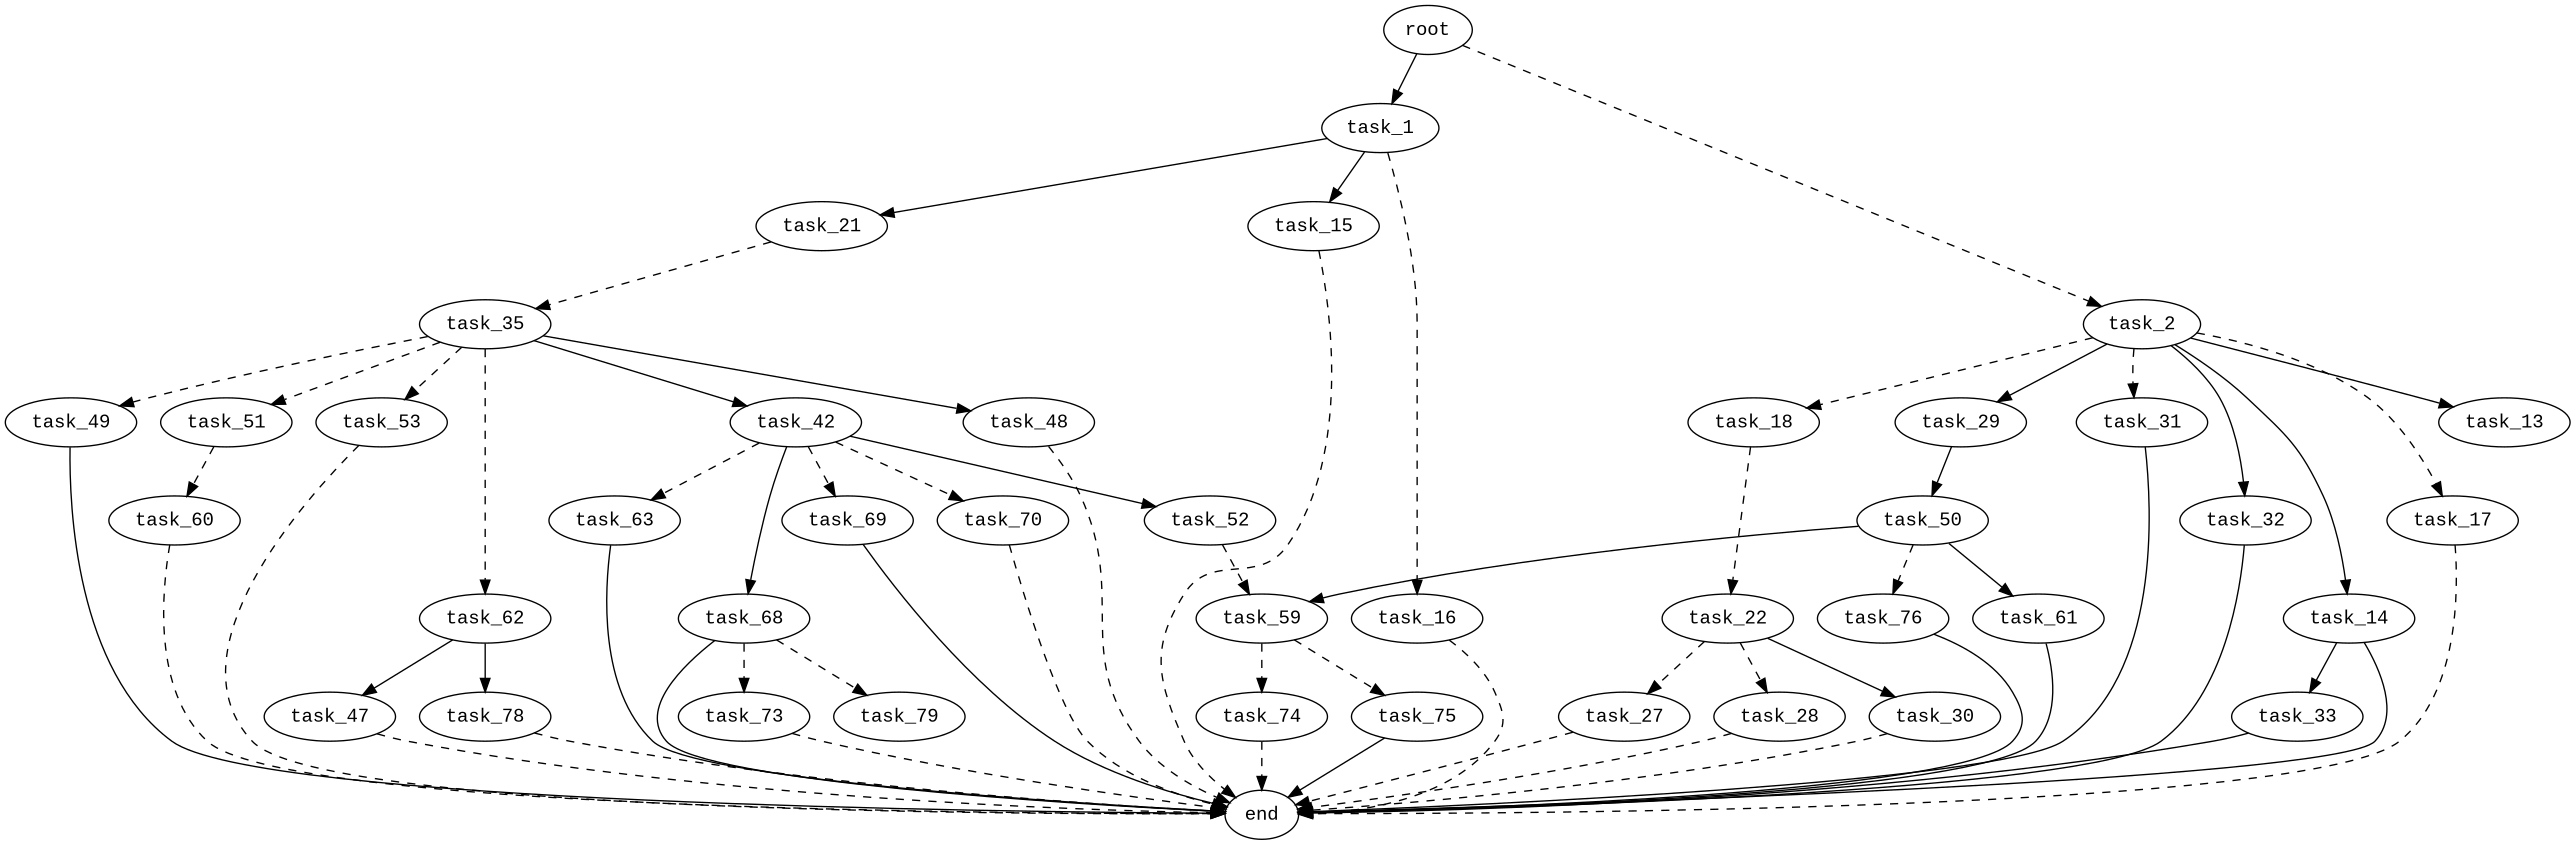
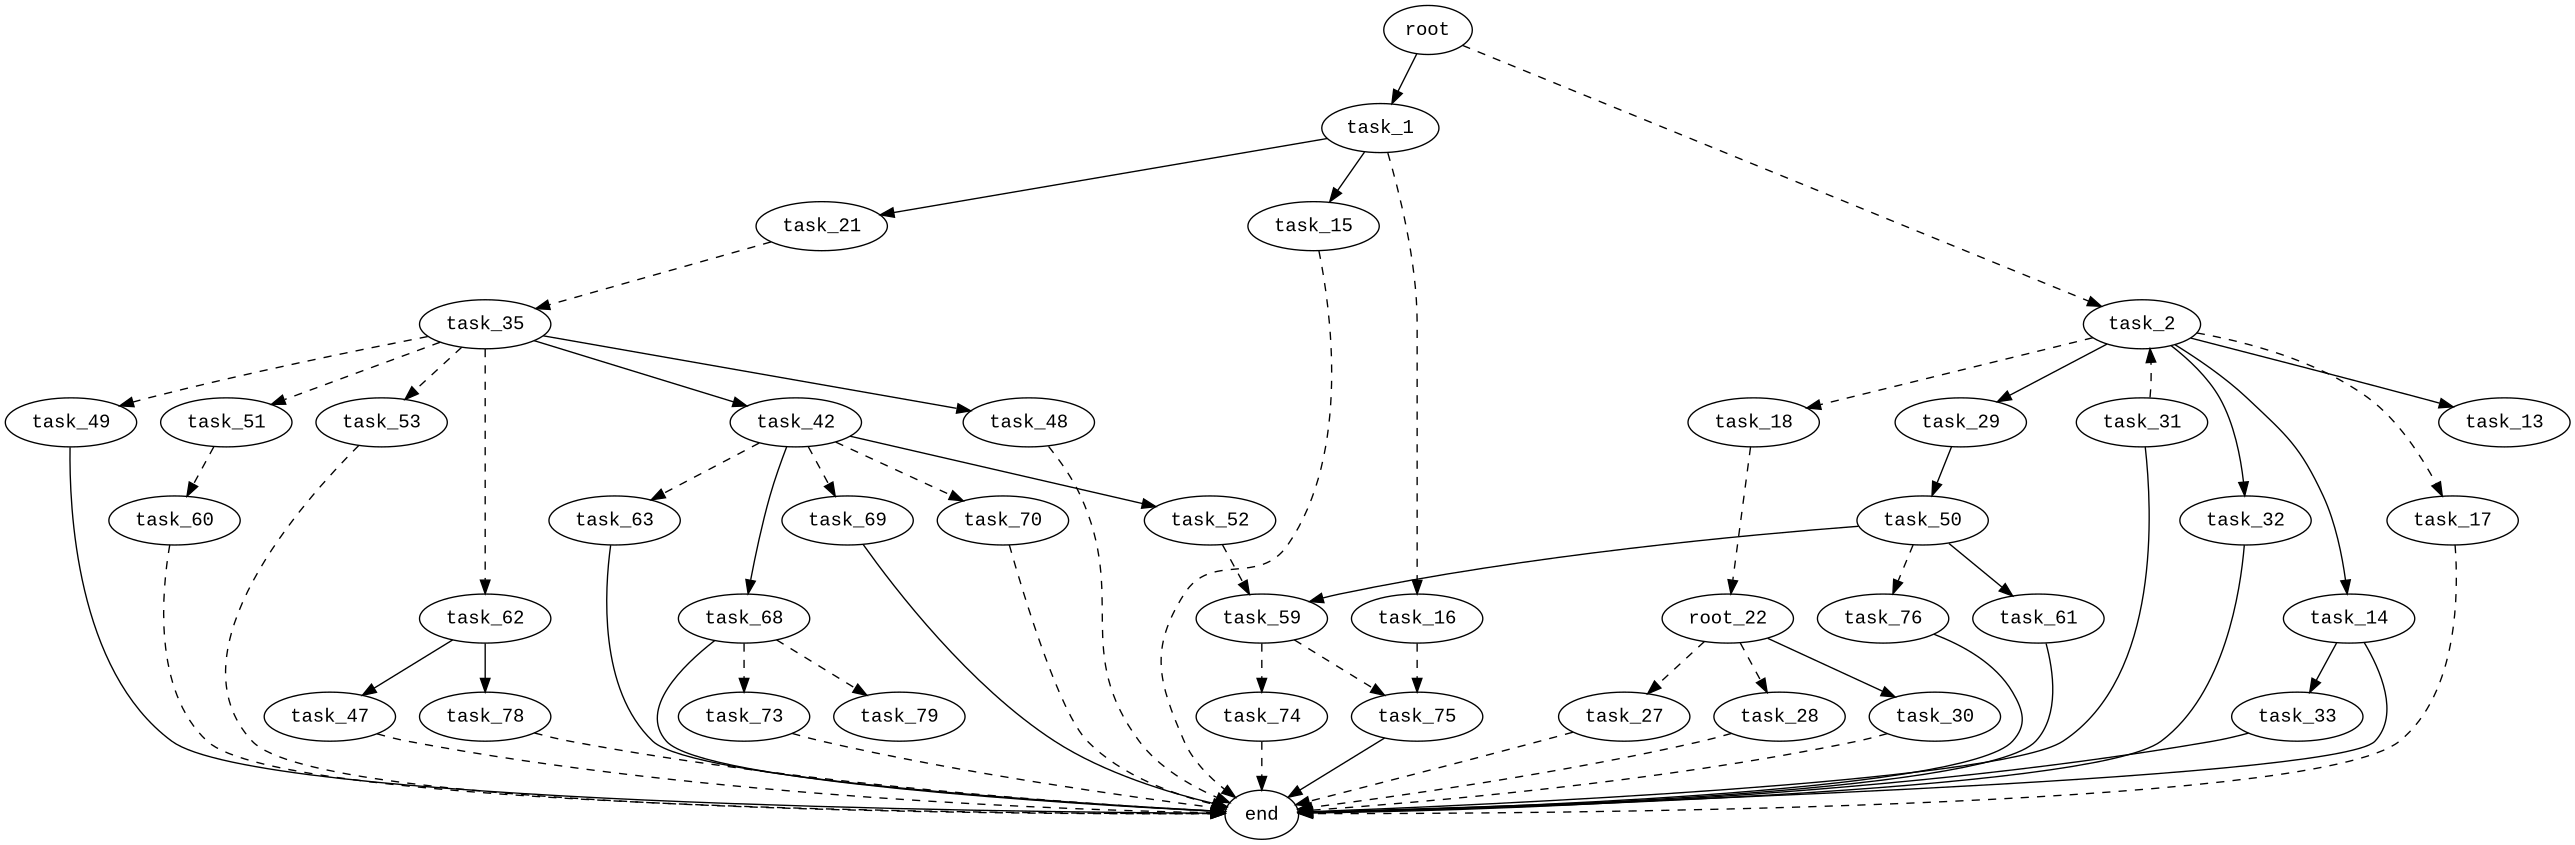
(2133, 366) -> (2151, 380)
(1728, 619) -> (1728, 619)
(1459, 774) -> (1417, 661)
